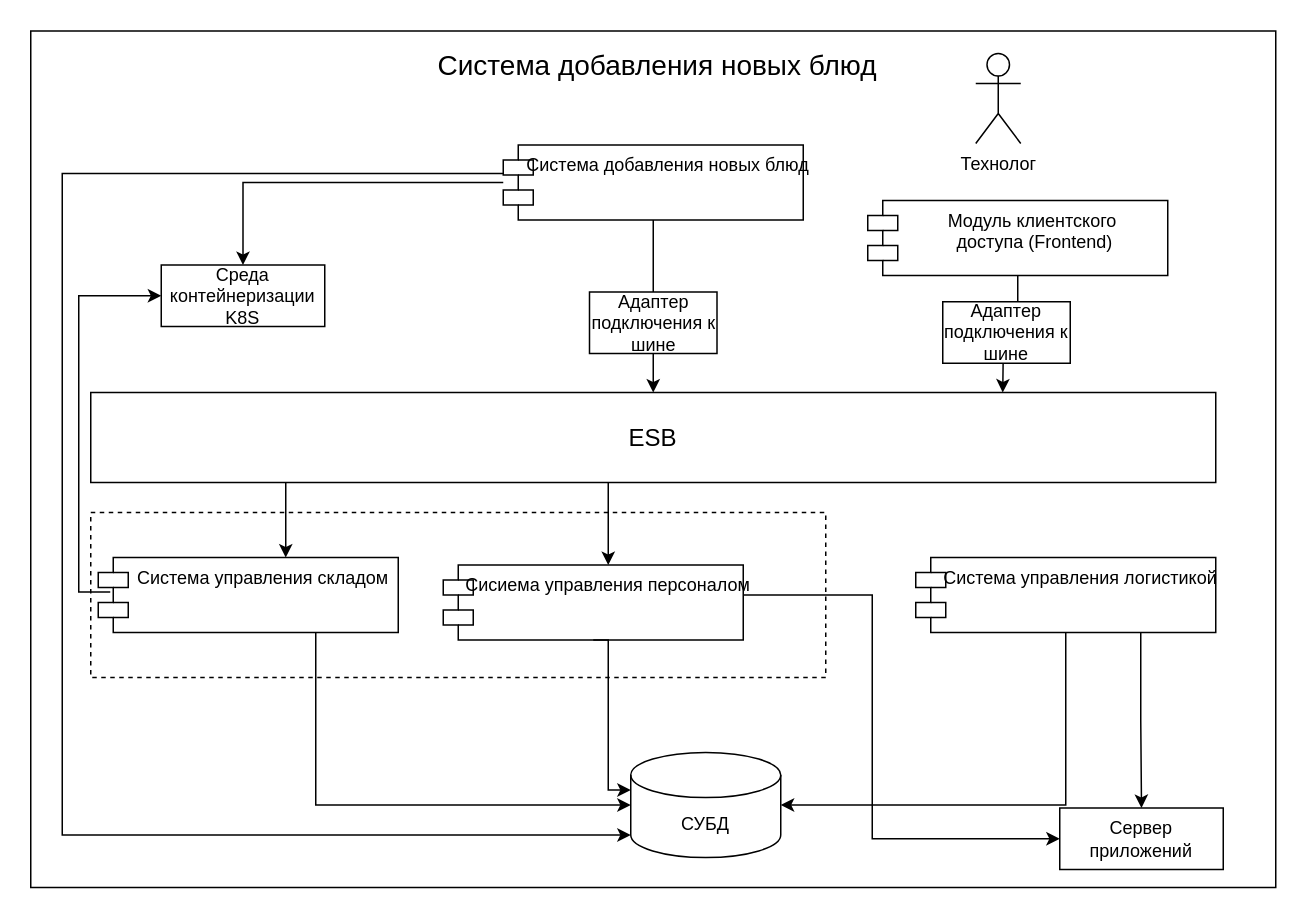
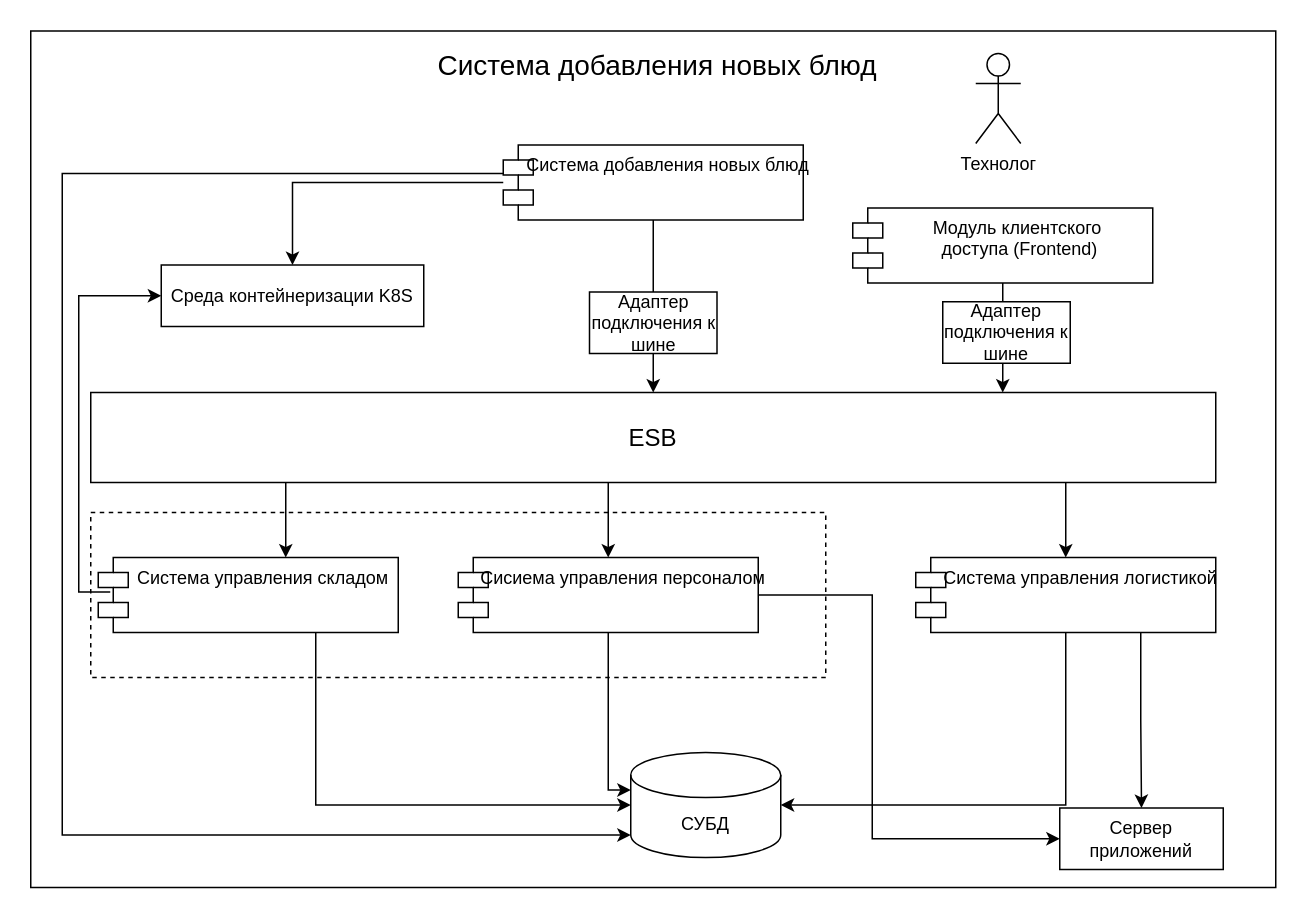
(1018, 238) -> (1003, 245)
(243, 296) -> (293, 296)
none -> (1066, 515)
(593, 602) -> (608, 595)
